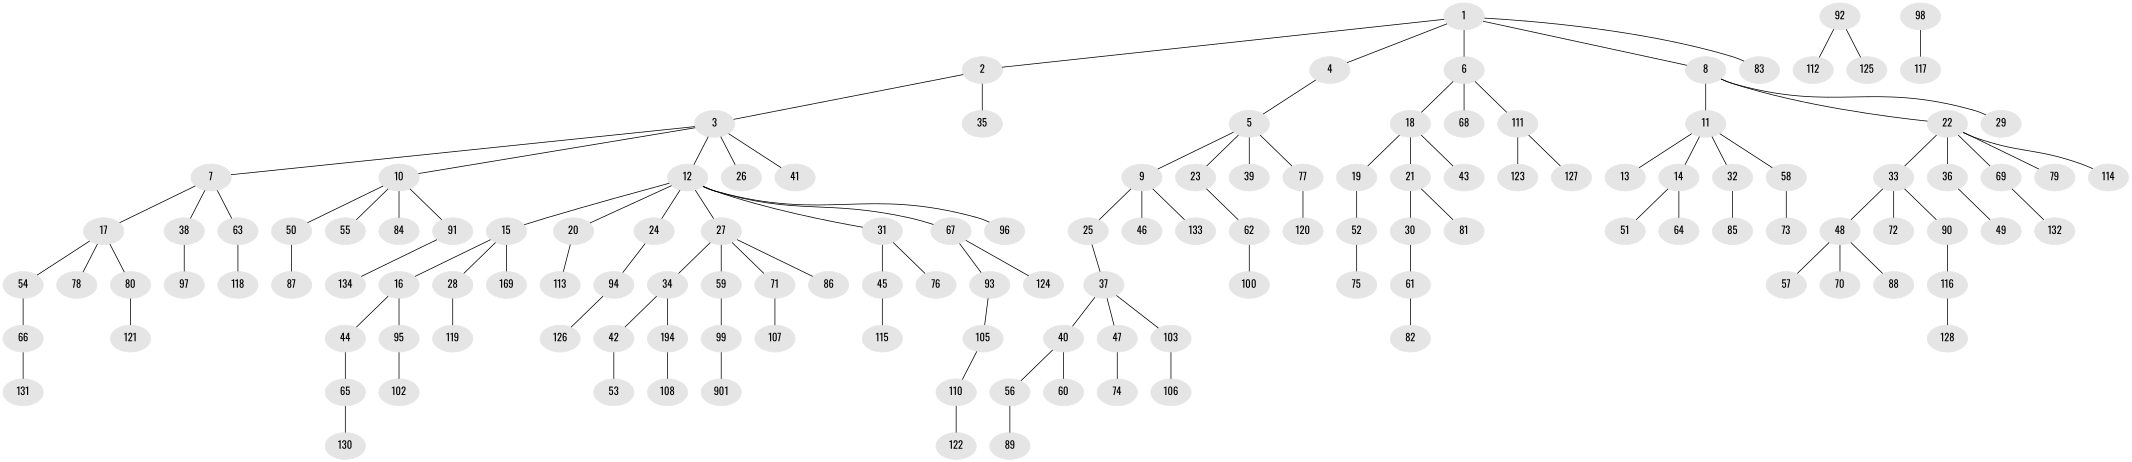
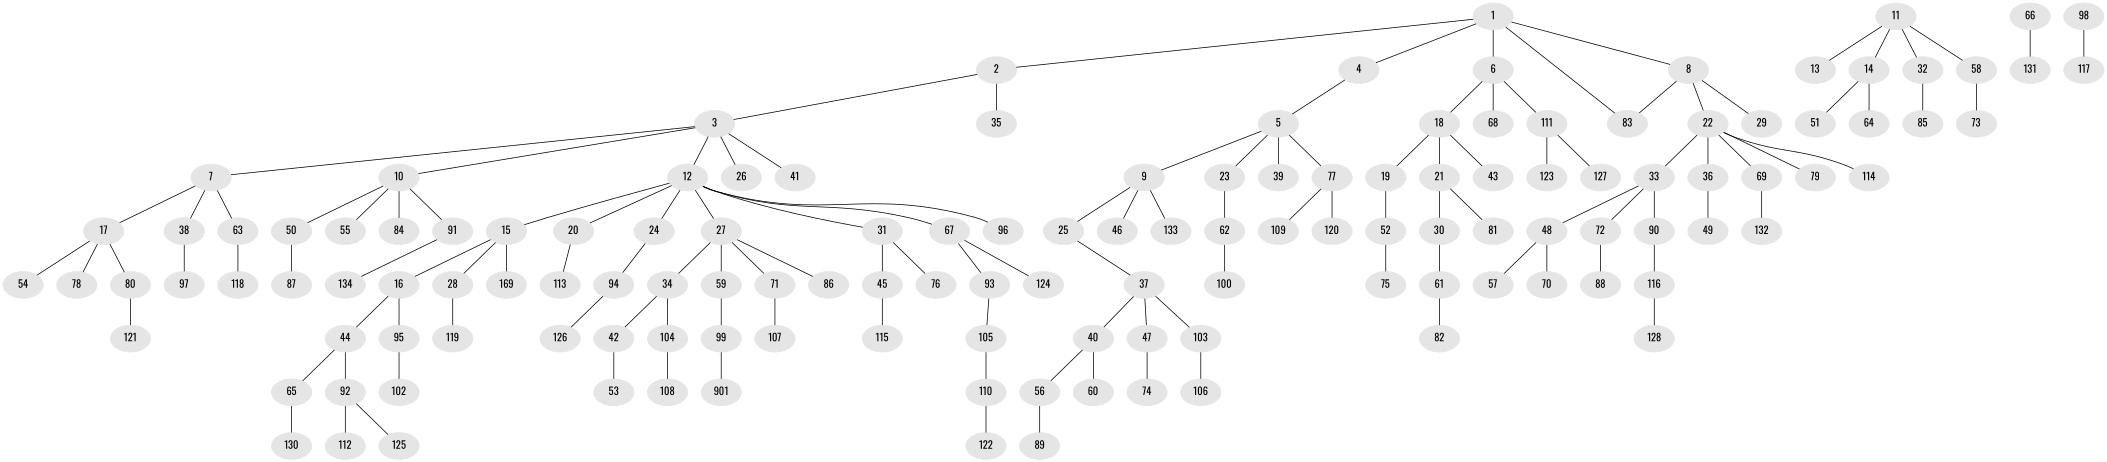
(1706, 97) -> (1658, 97)
none -> (1278, 231)
(1867, 258) -> (1601, 258)
(23, 312) -> none
(668, 339) -> (668, 339)
none -> (345, 366)
